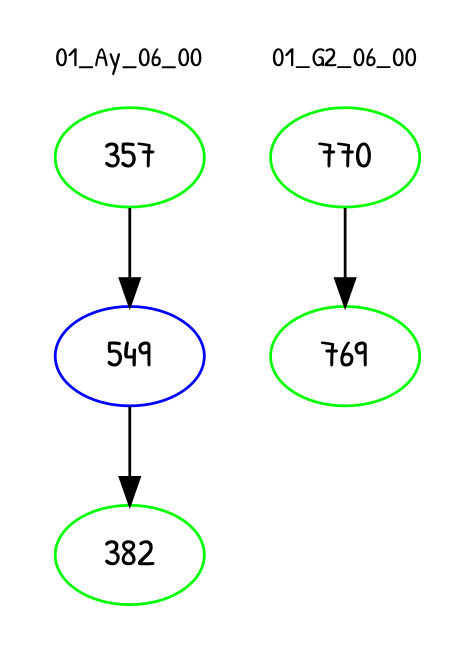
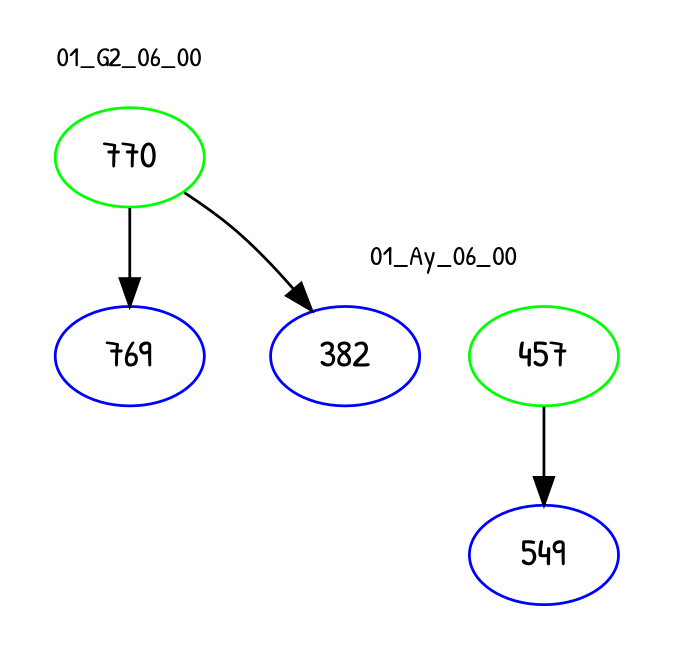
(130, 157) -> (544, 356)
(345, 356) -> (130, 356)
(130, 442) -> (266, 259)
(130, 555) -> (345, 356)
